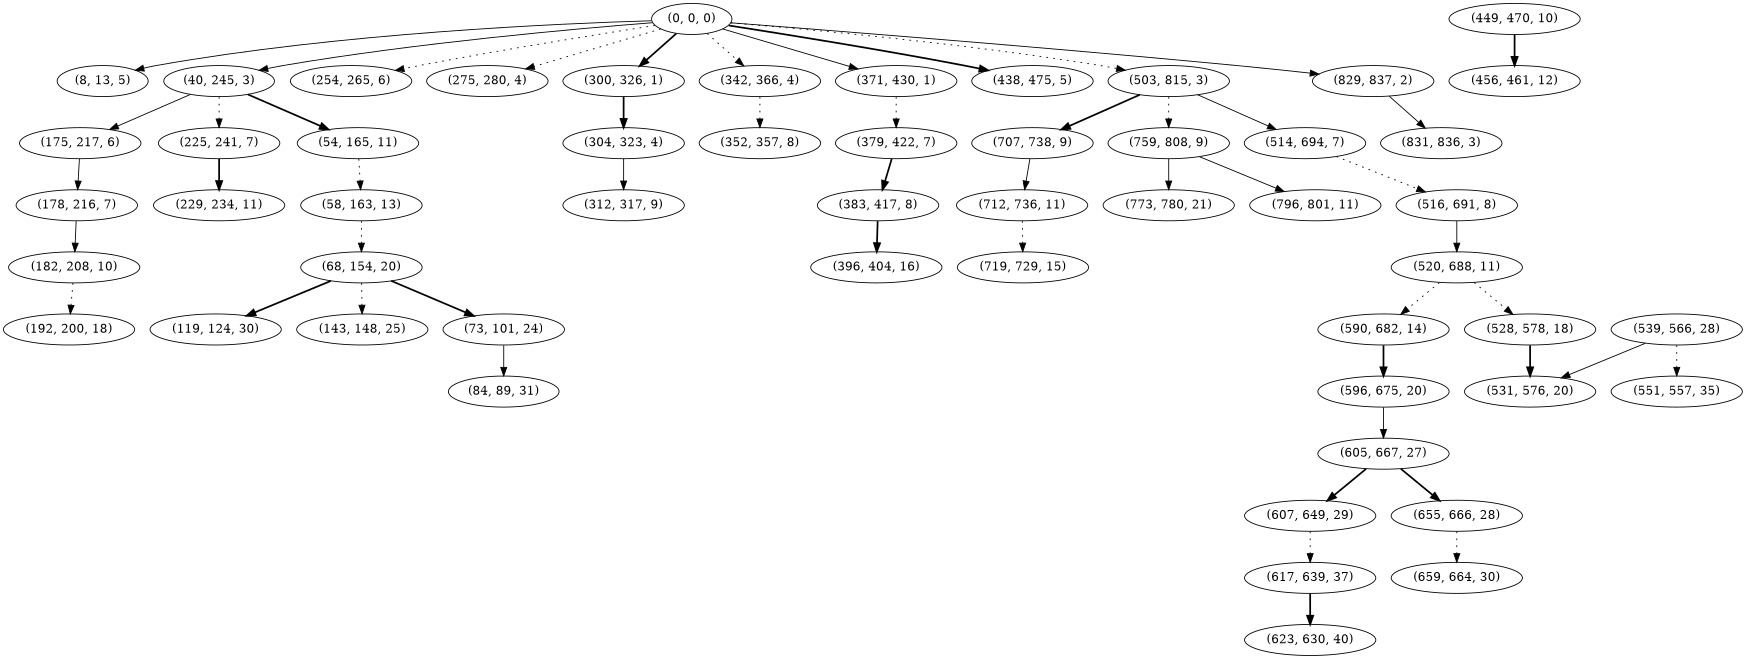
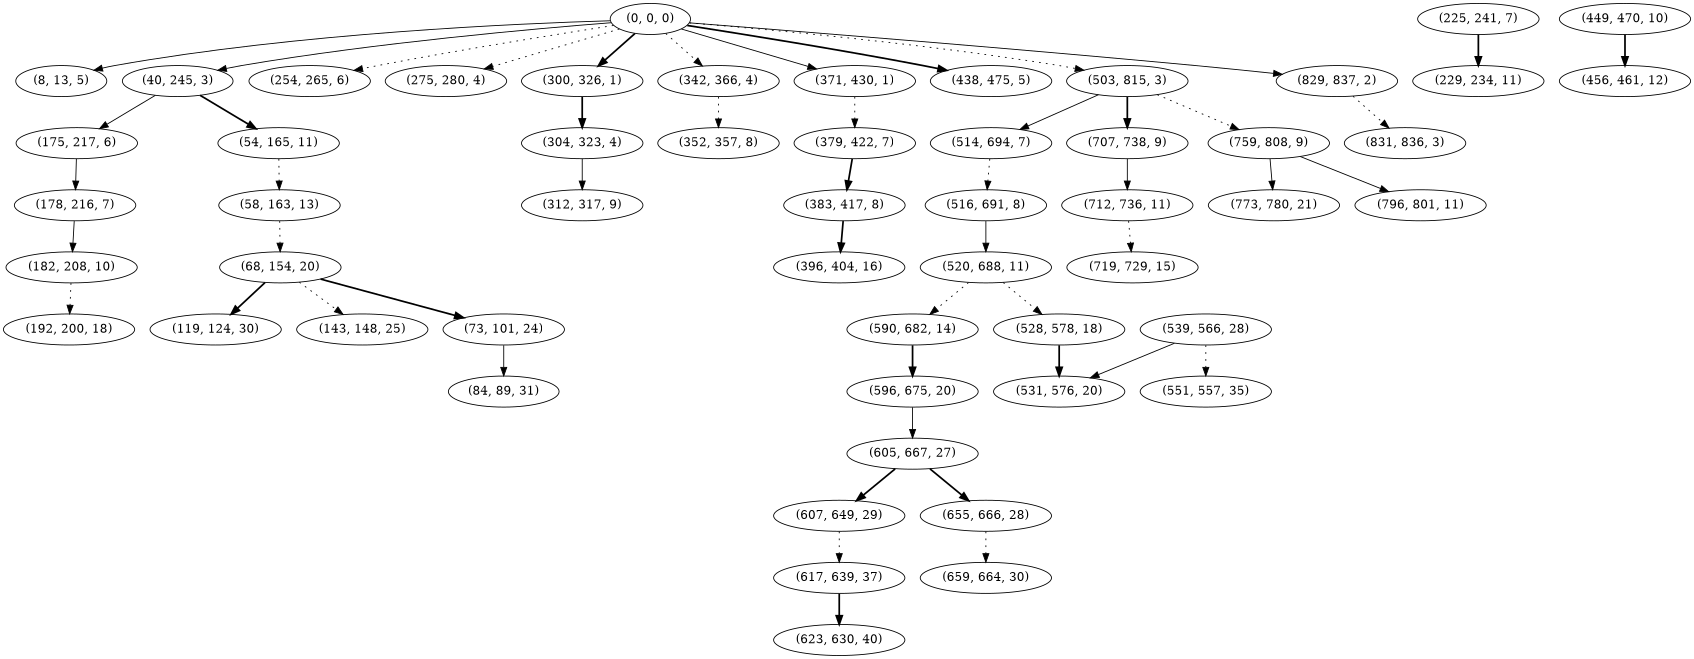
(219, 108) -> none
(1404, 109) -> (1368, 109)
